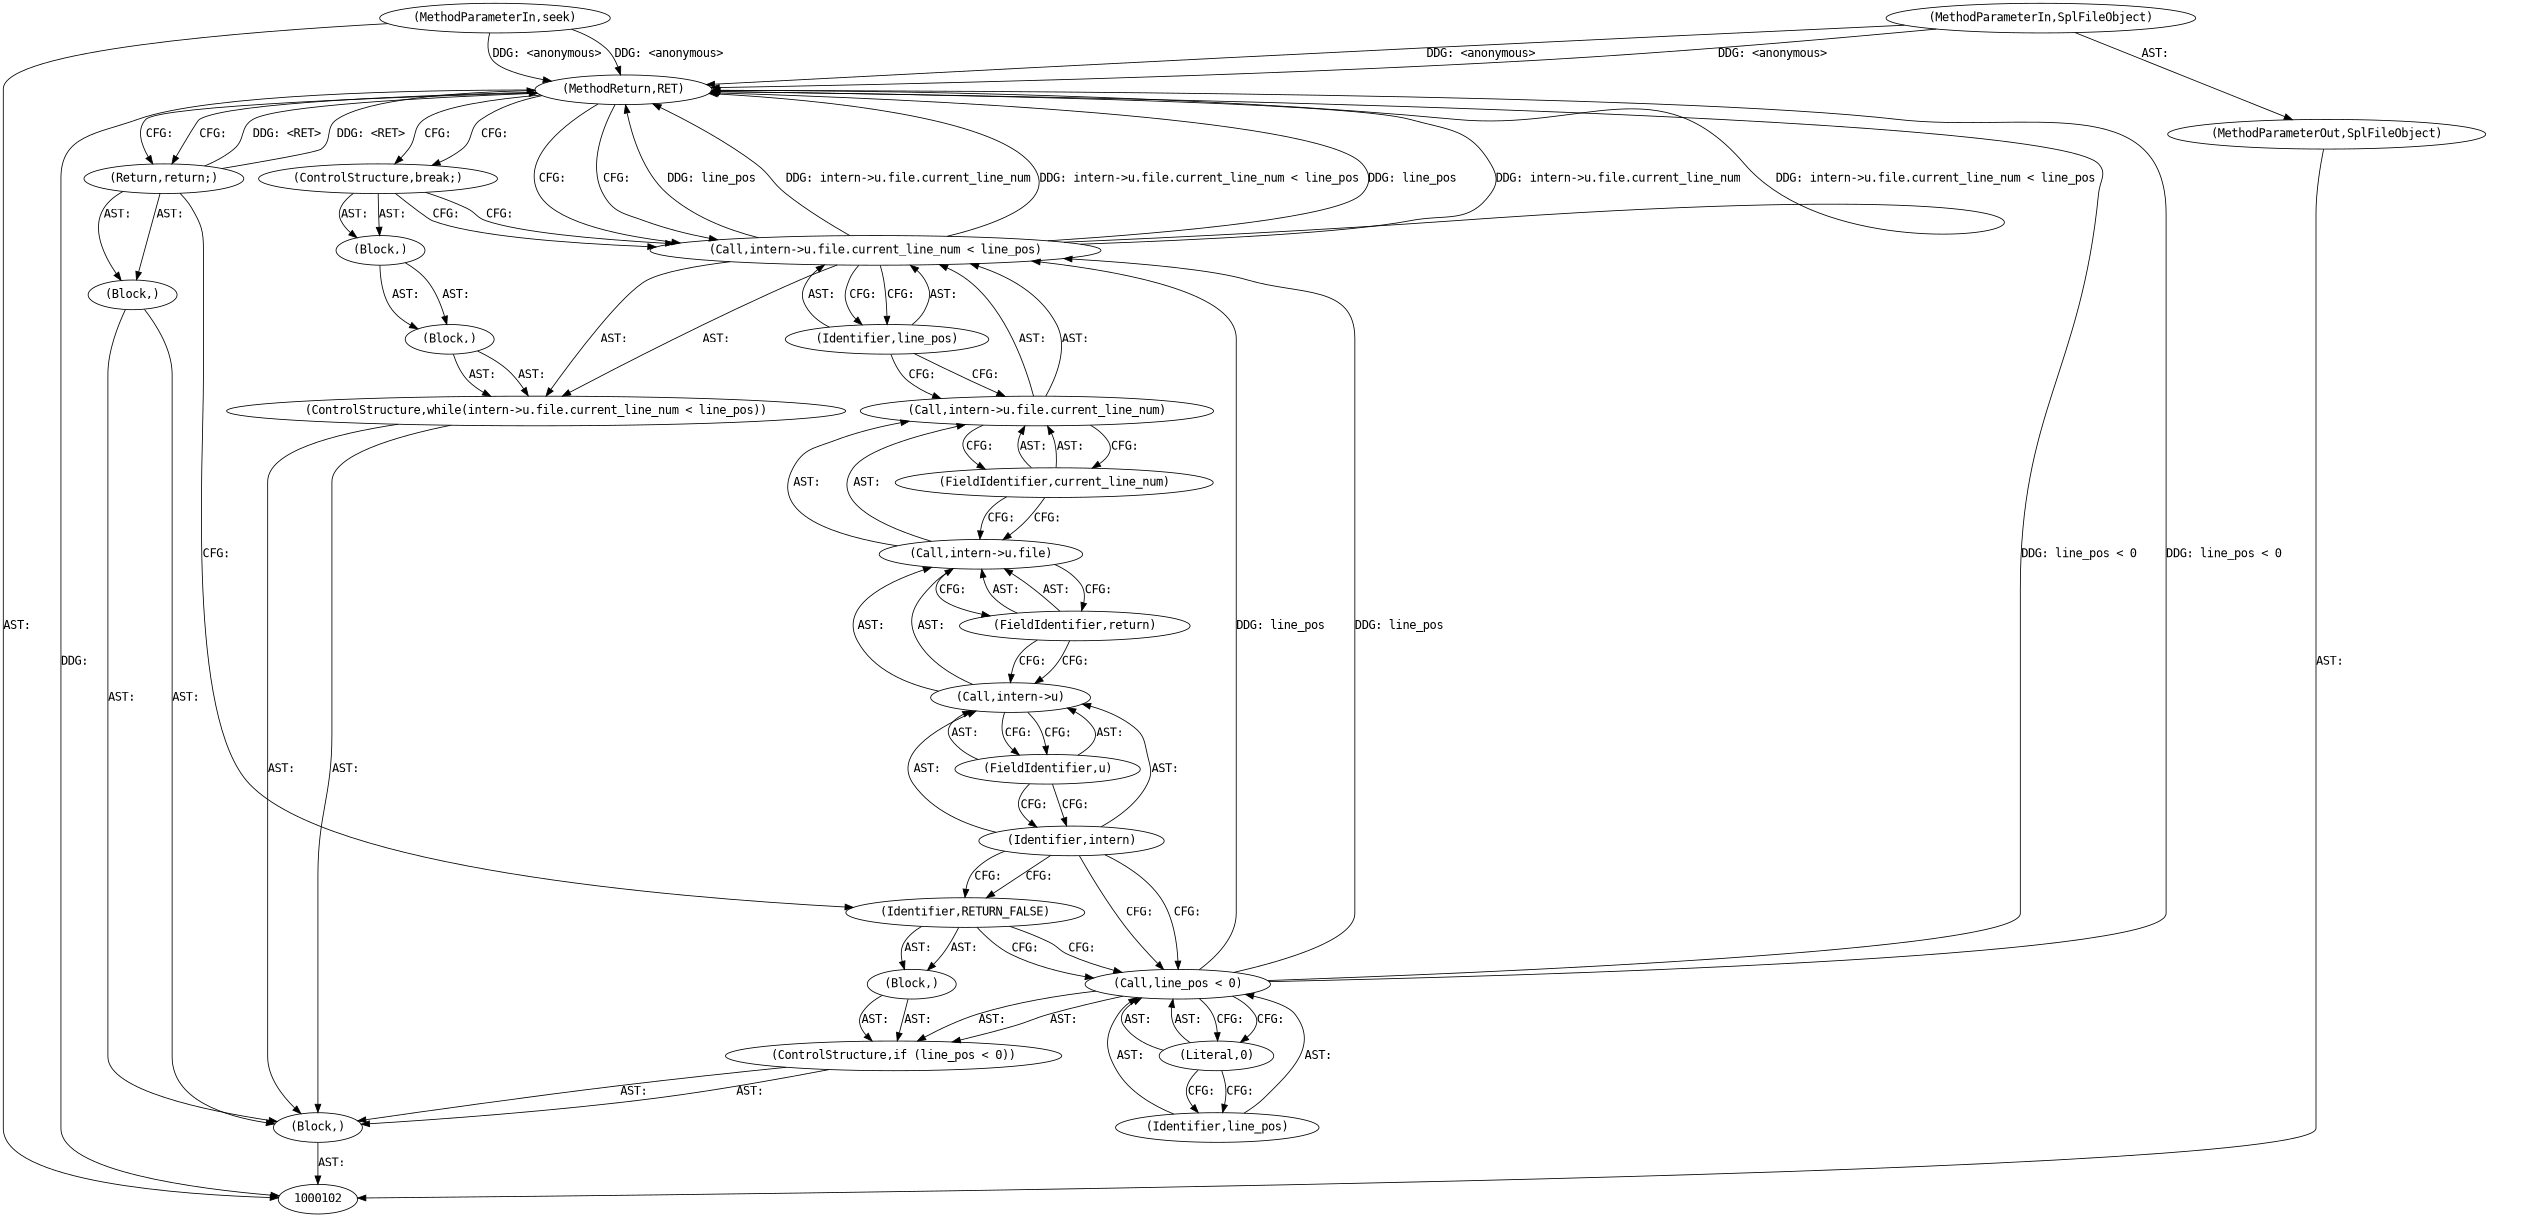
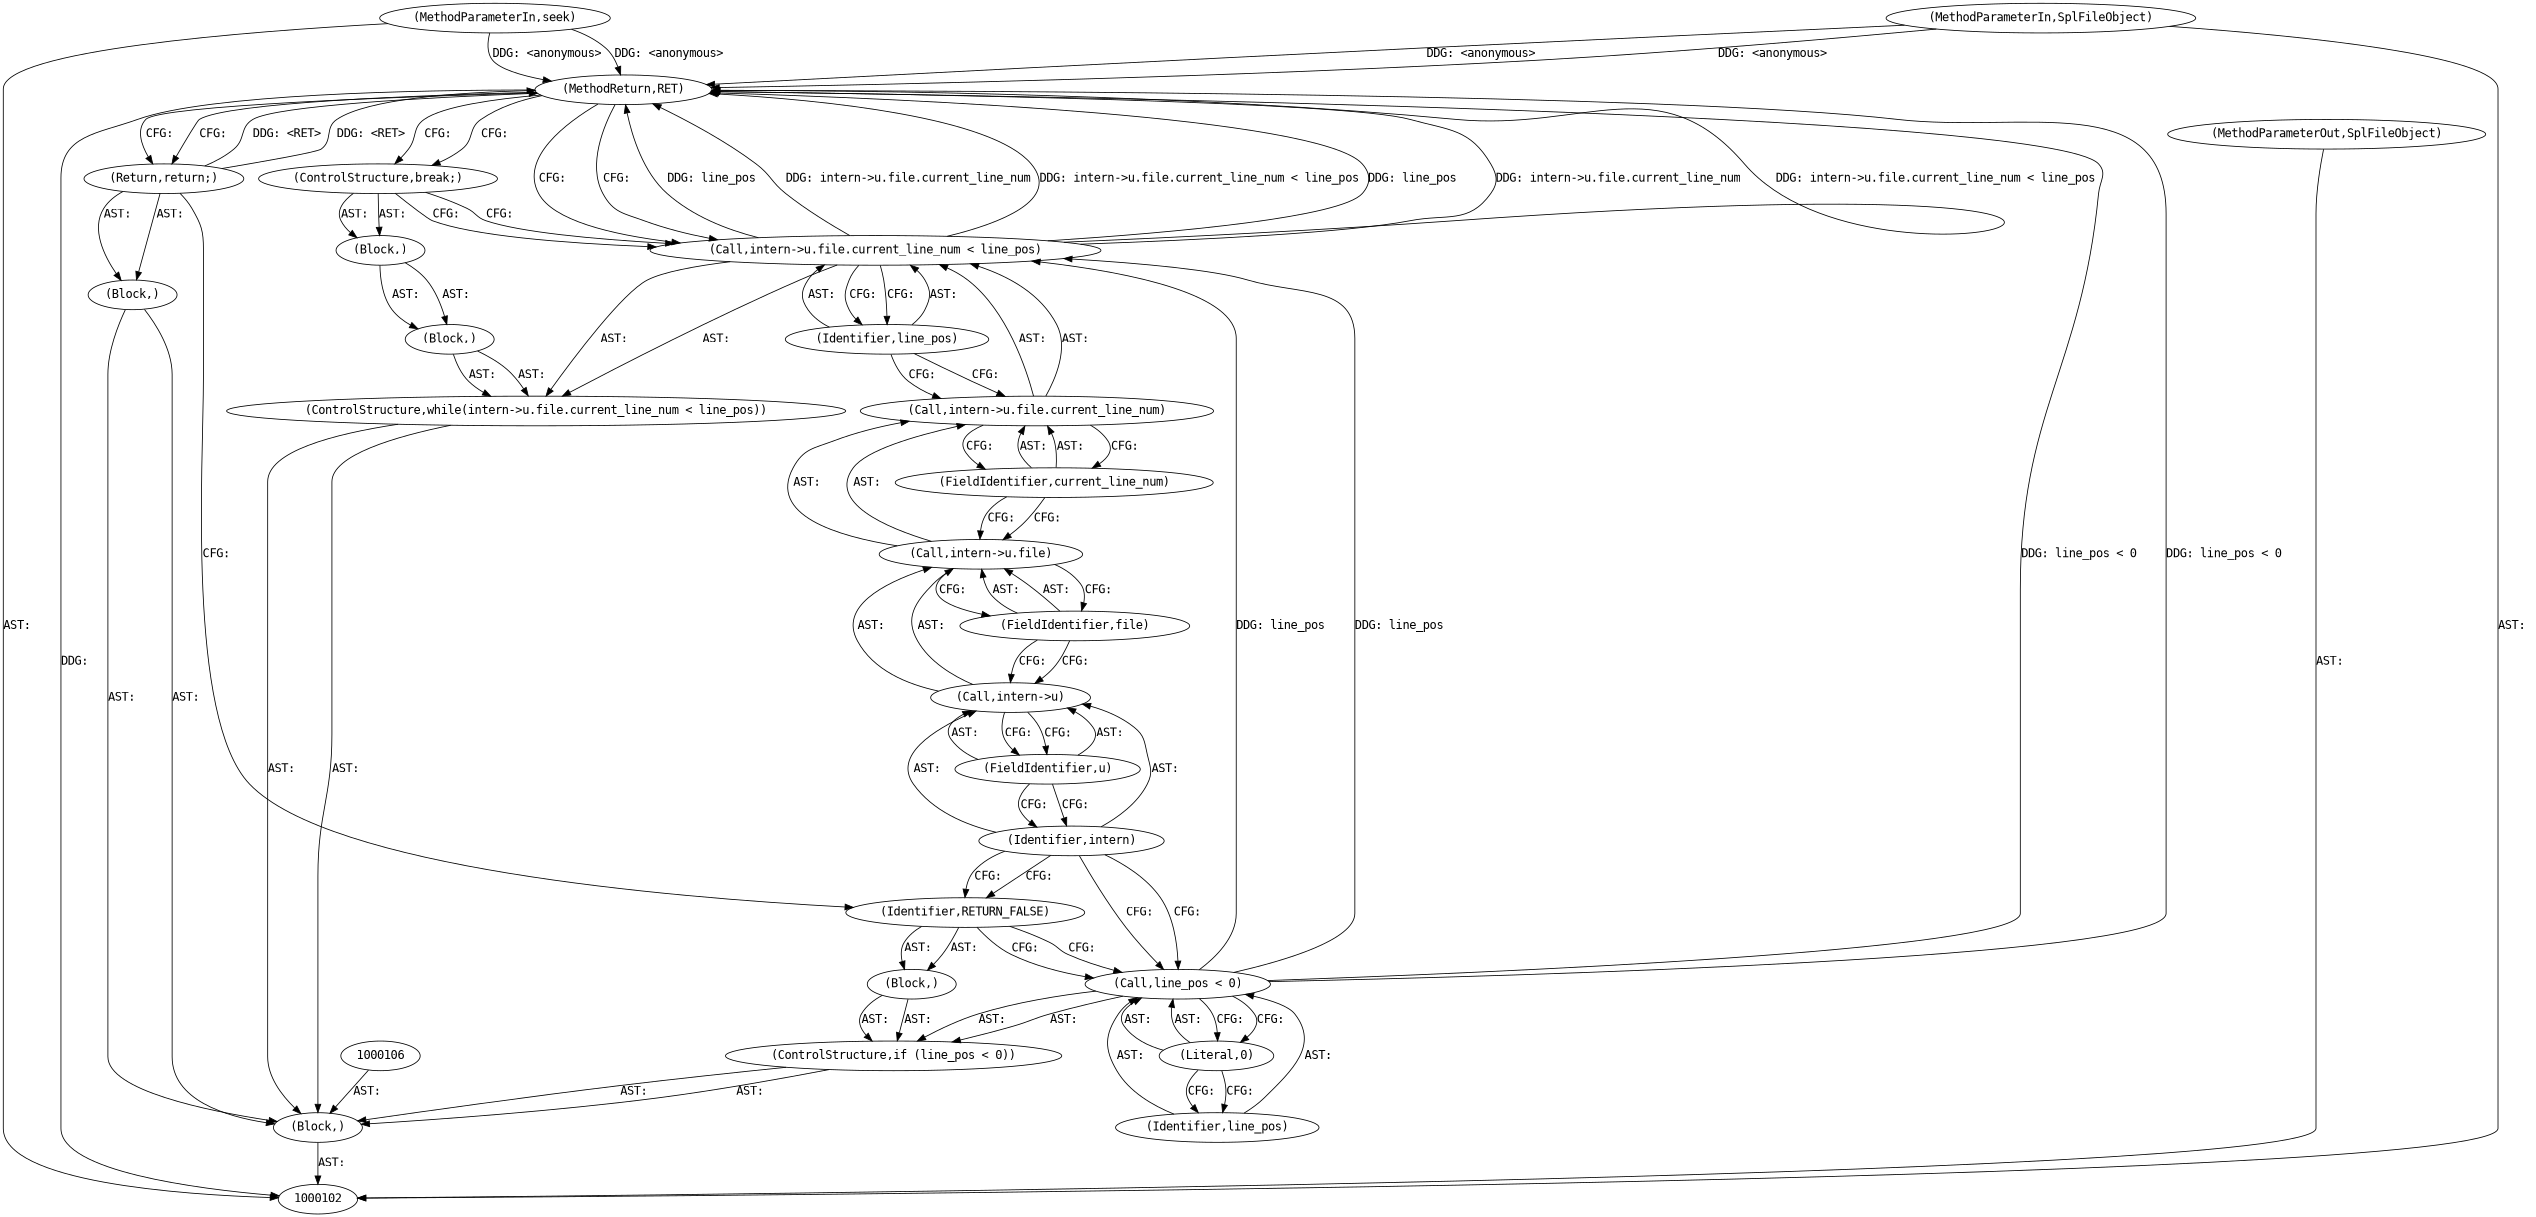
(2180, 75) -> (2123, 1166)
(1075, 626) -> (1075, 626)
none -> (381, 1056)
